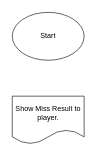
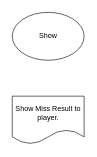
(48, 36) -> (48, 36)
